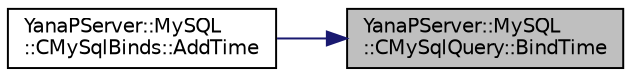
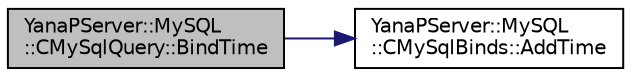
(302, 38) -> (310, 38)
